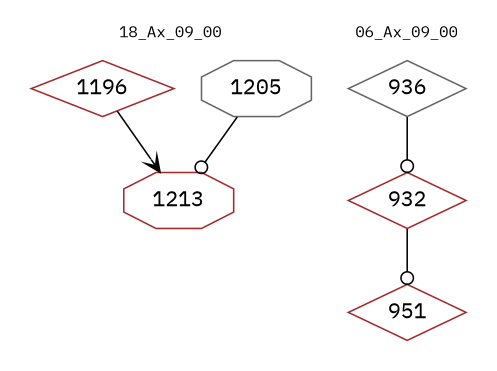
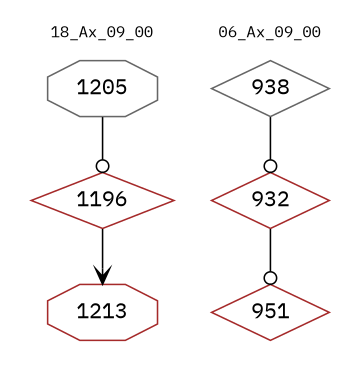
(407, 89) -> (270, 89)
(221, 140) -> (103, 138)
